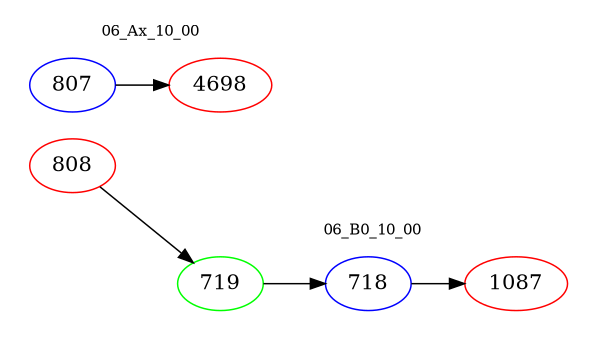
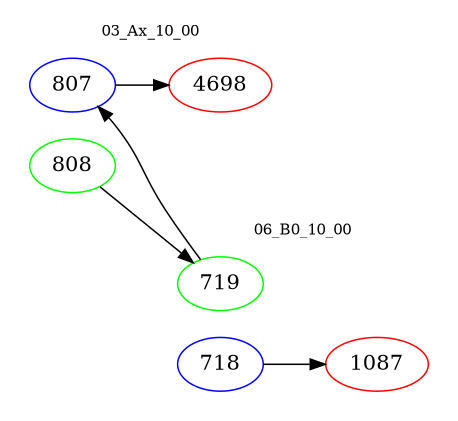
(151, 32) -> (151, 32)
(73, 166) -> (73, 166)
(287, 284) -> (153, 189)
